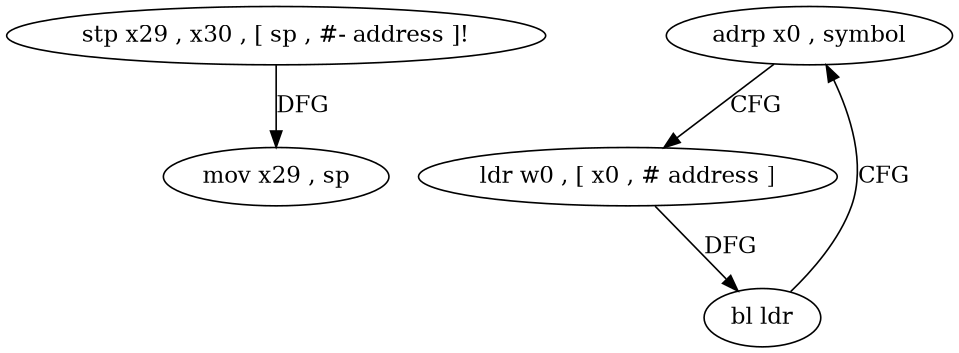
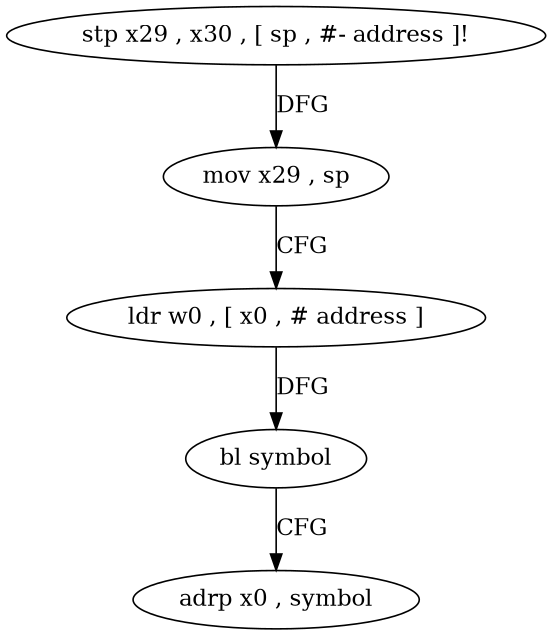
(725, 101) -> (276, 239)
(762, 318) -> (276, 459)
